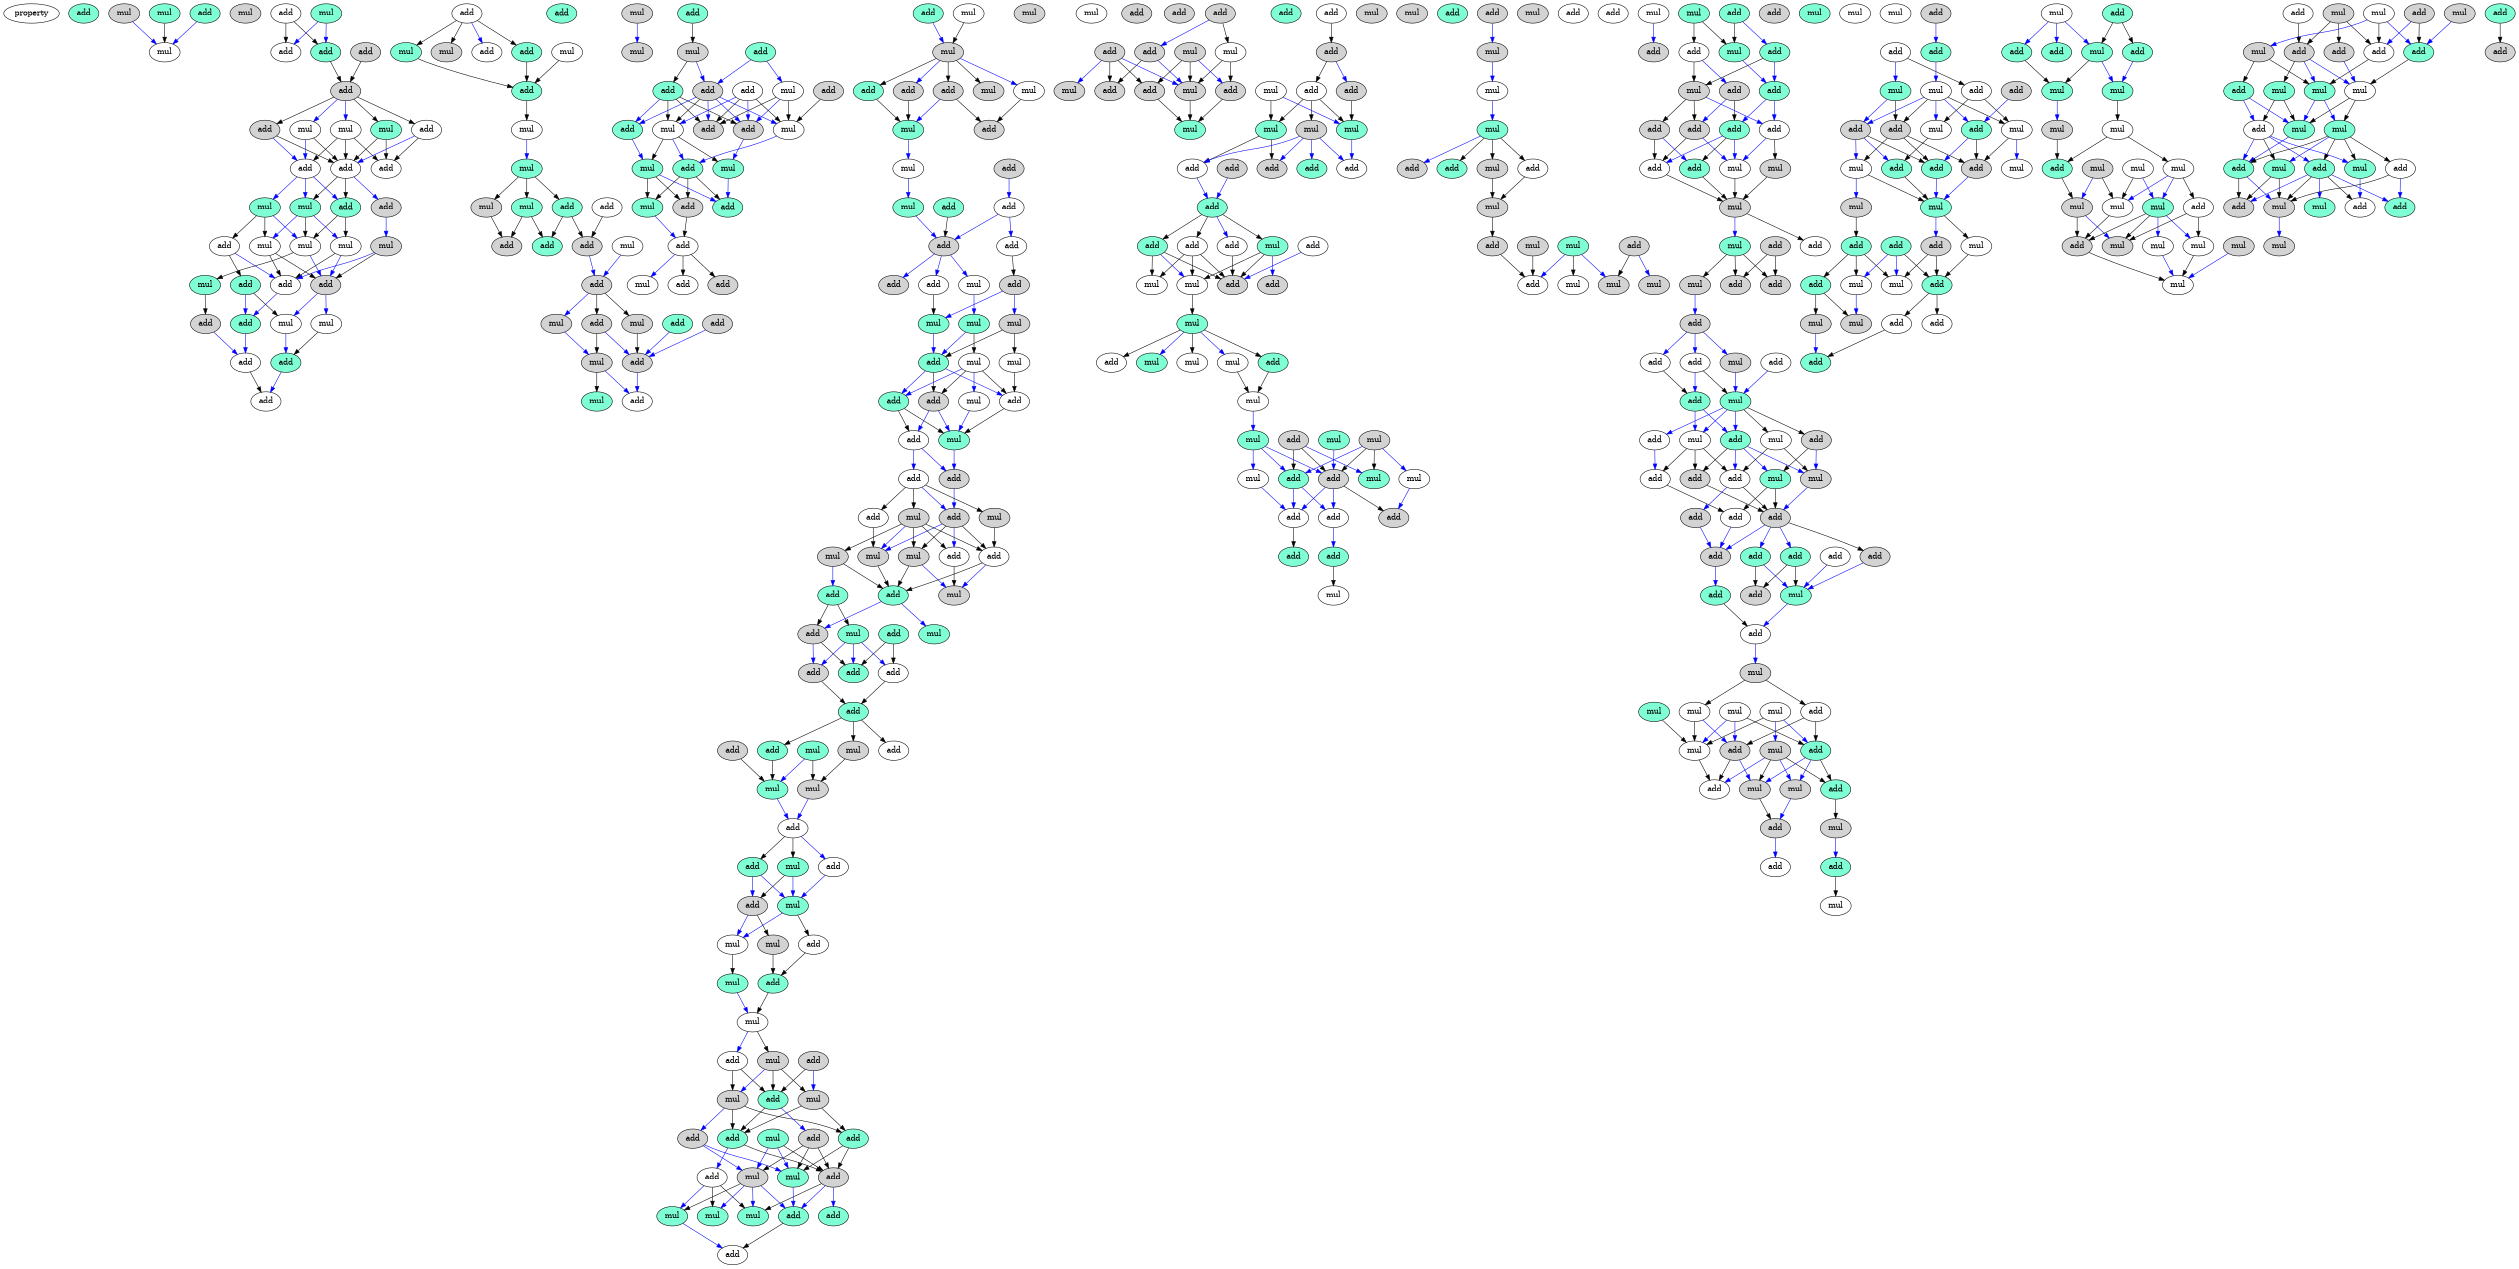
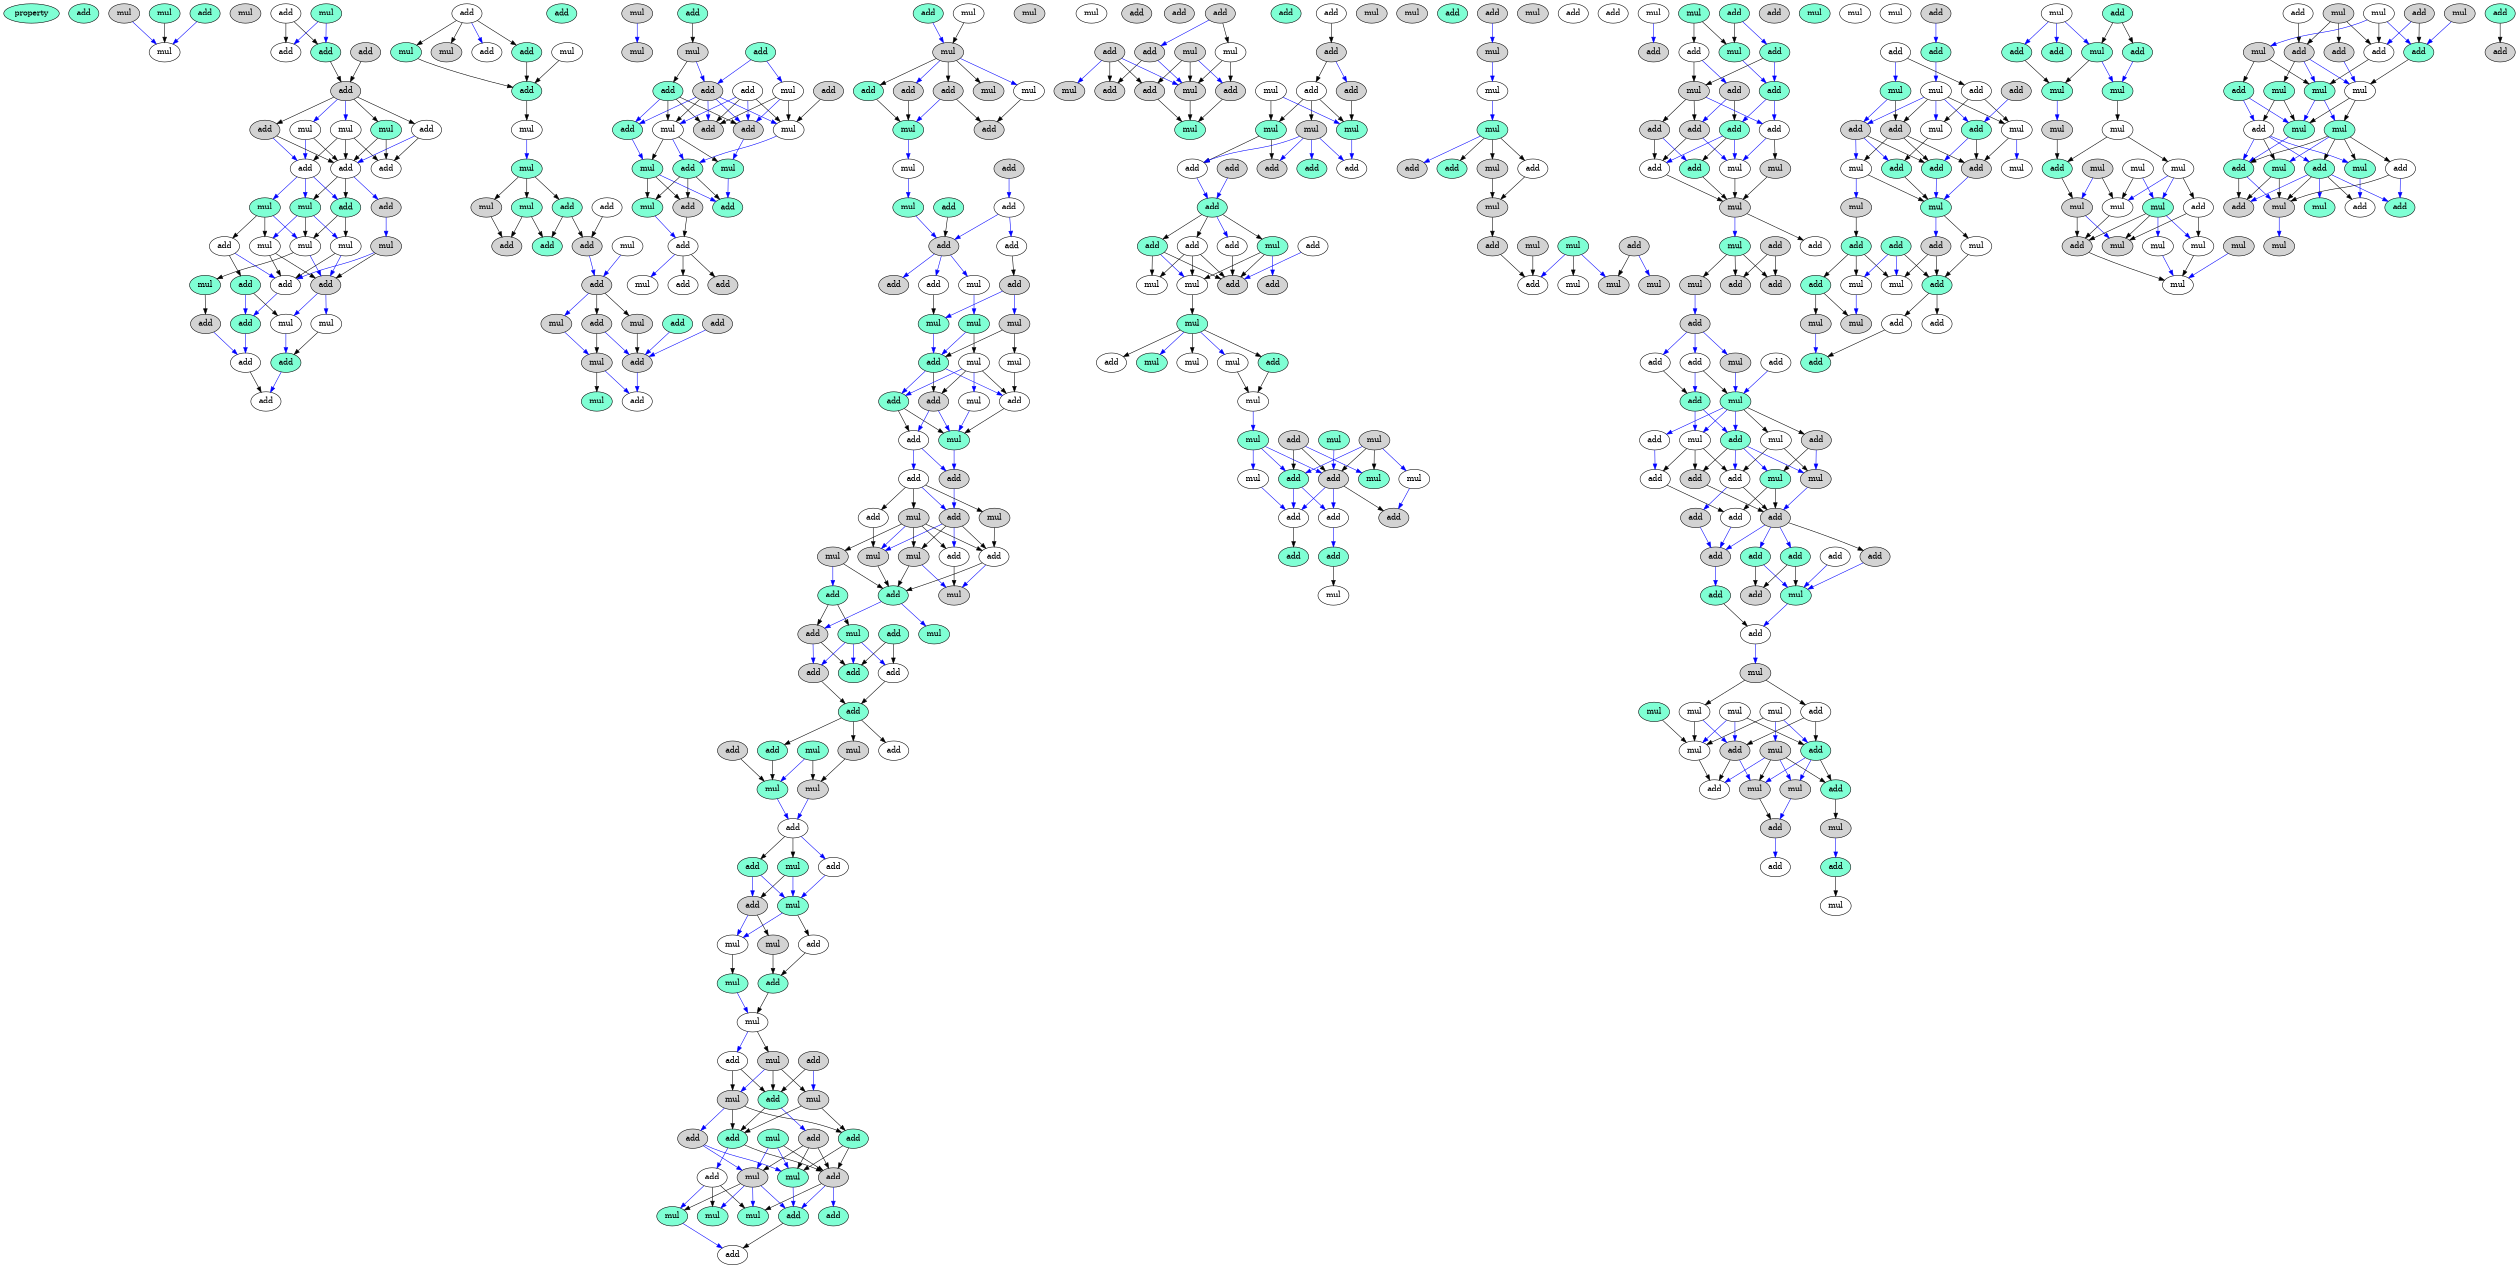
(32, 13) -> (32, 13)
